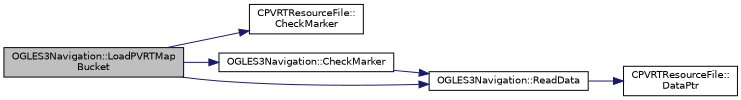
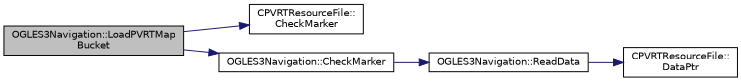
(300, 85) -> none
